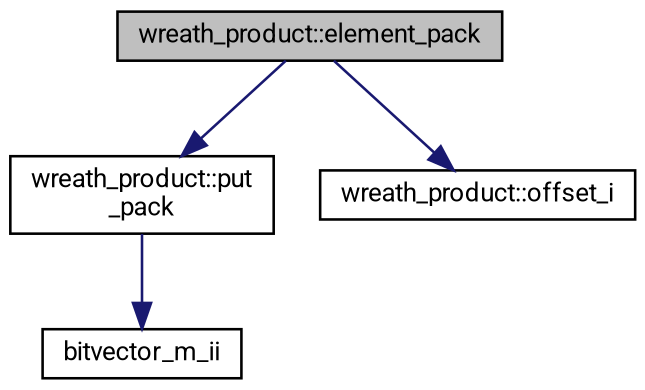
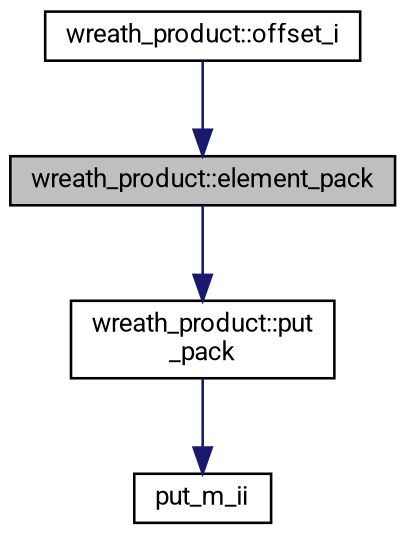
(384, 107) -> (203, 95)
(142, 354) -> (203, 498)
